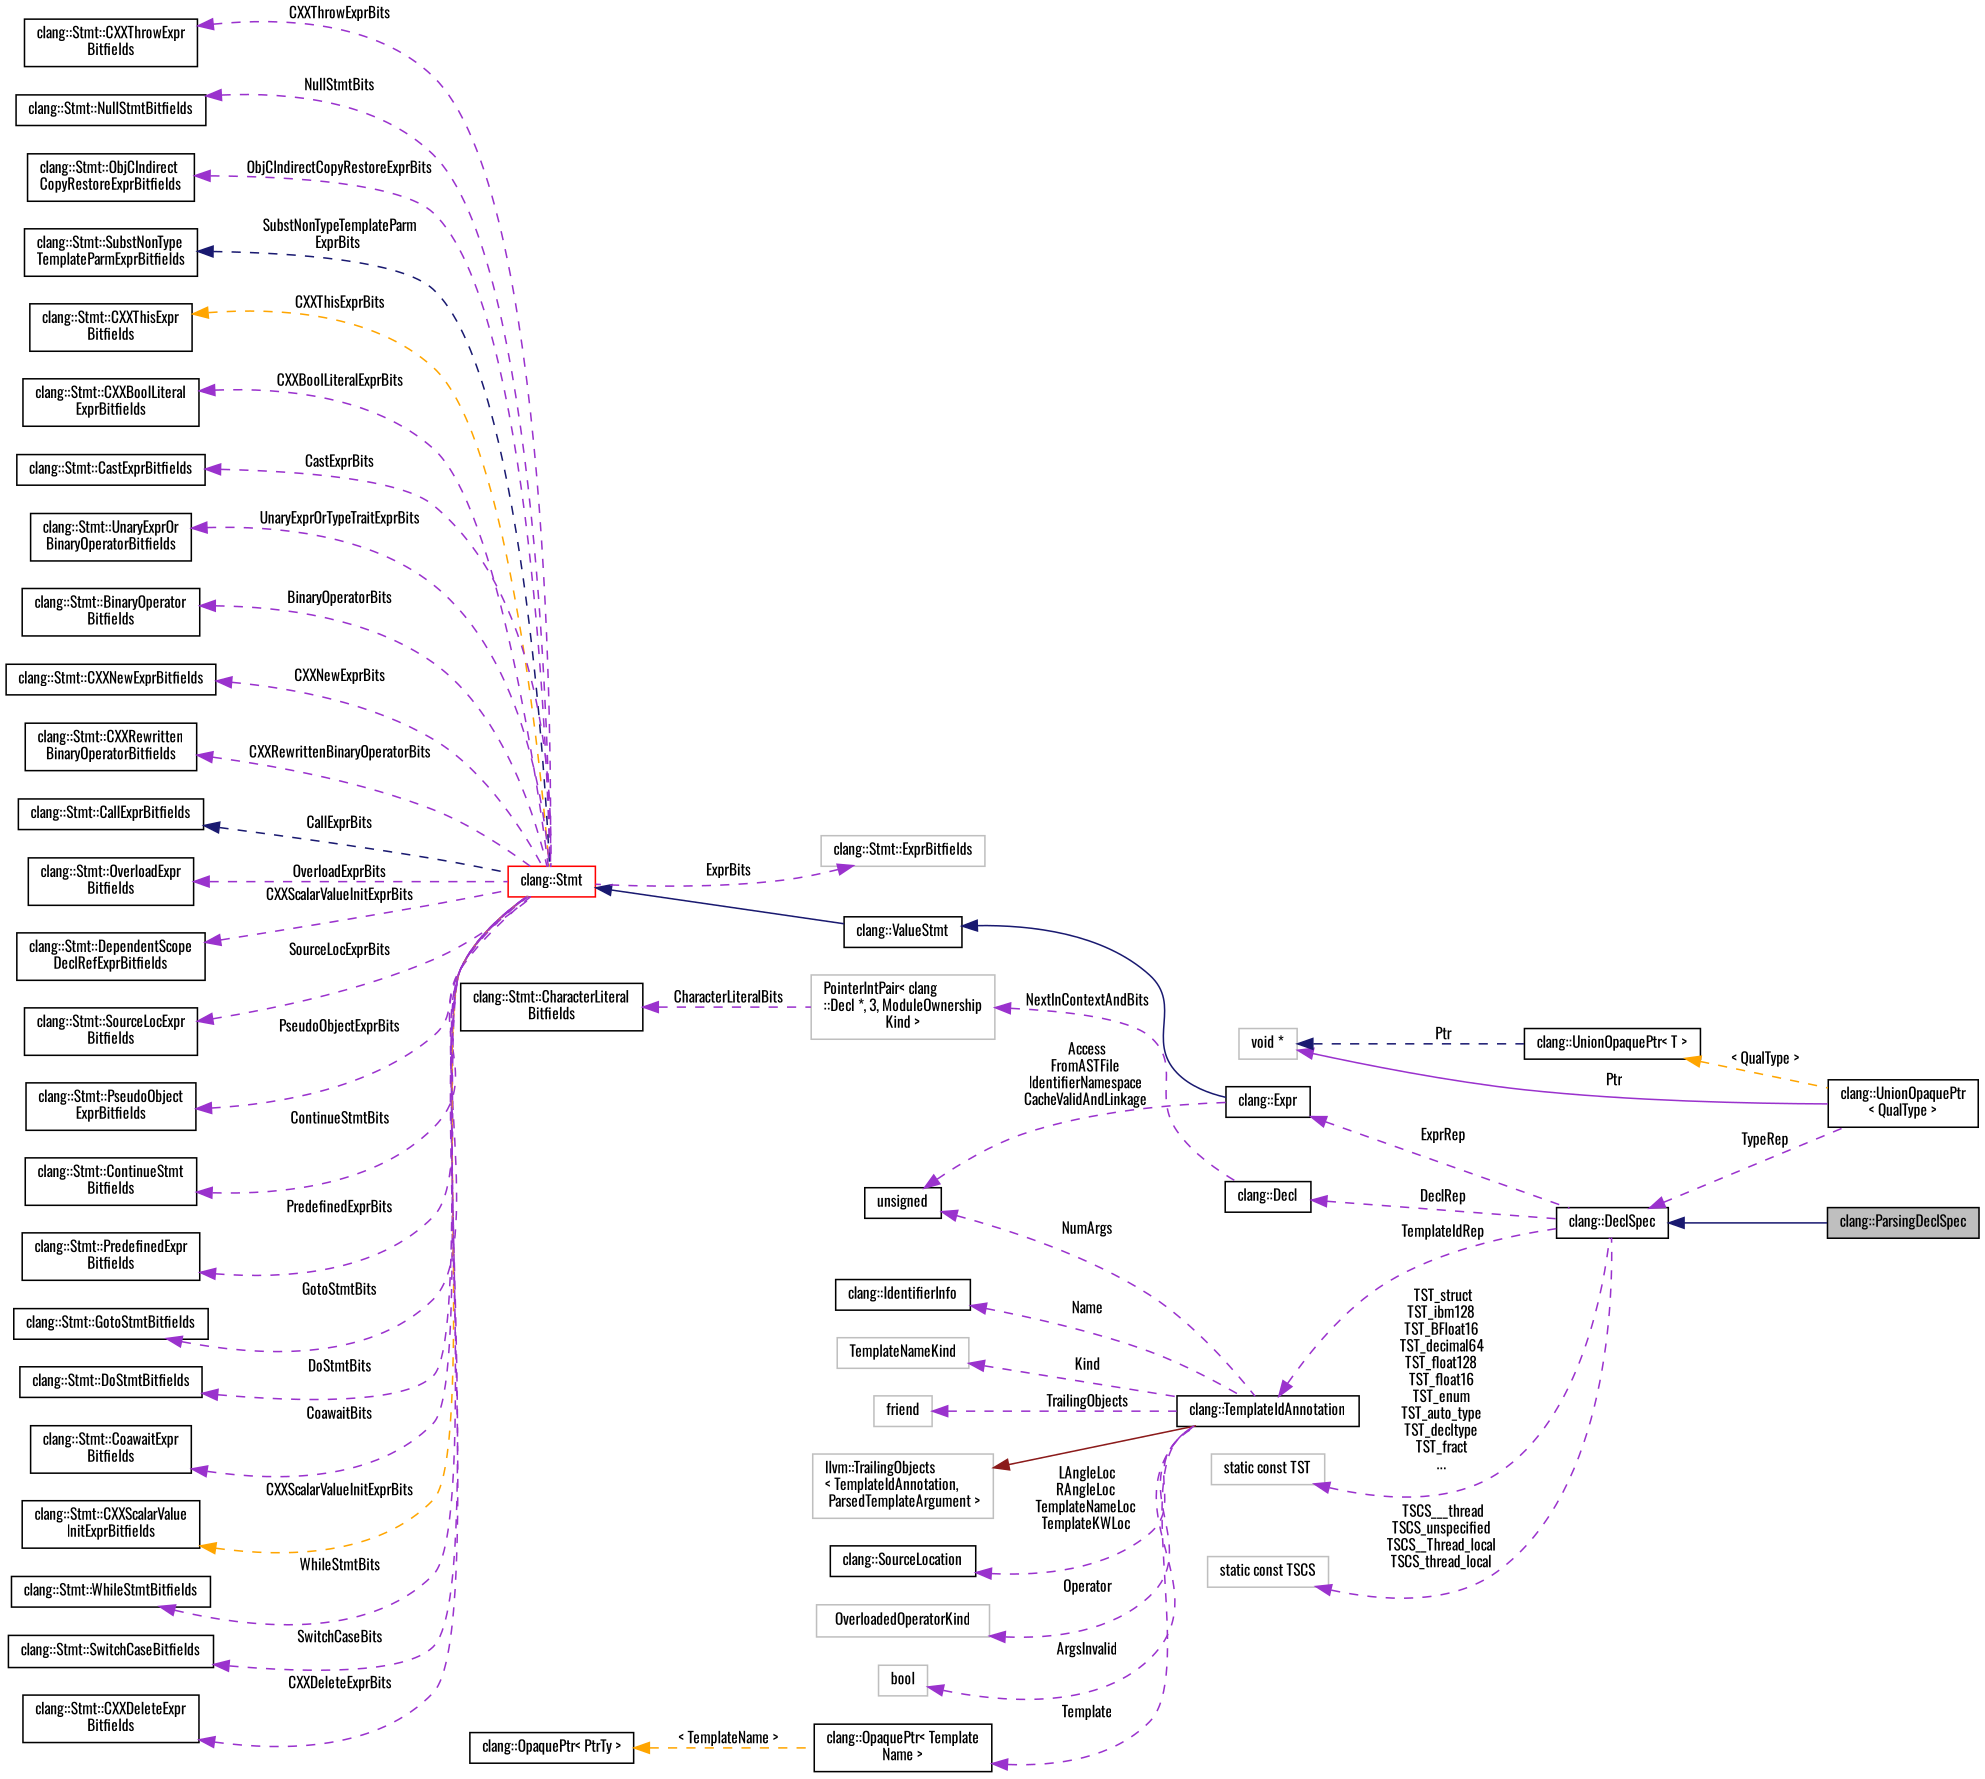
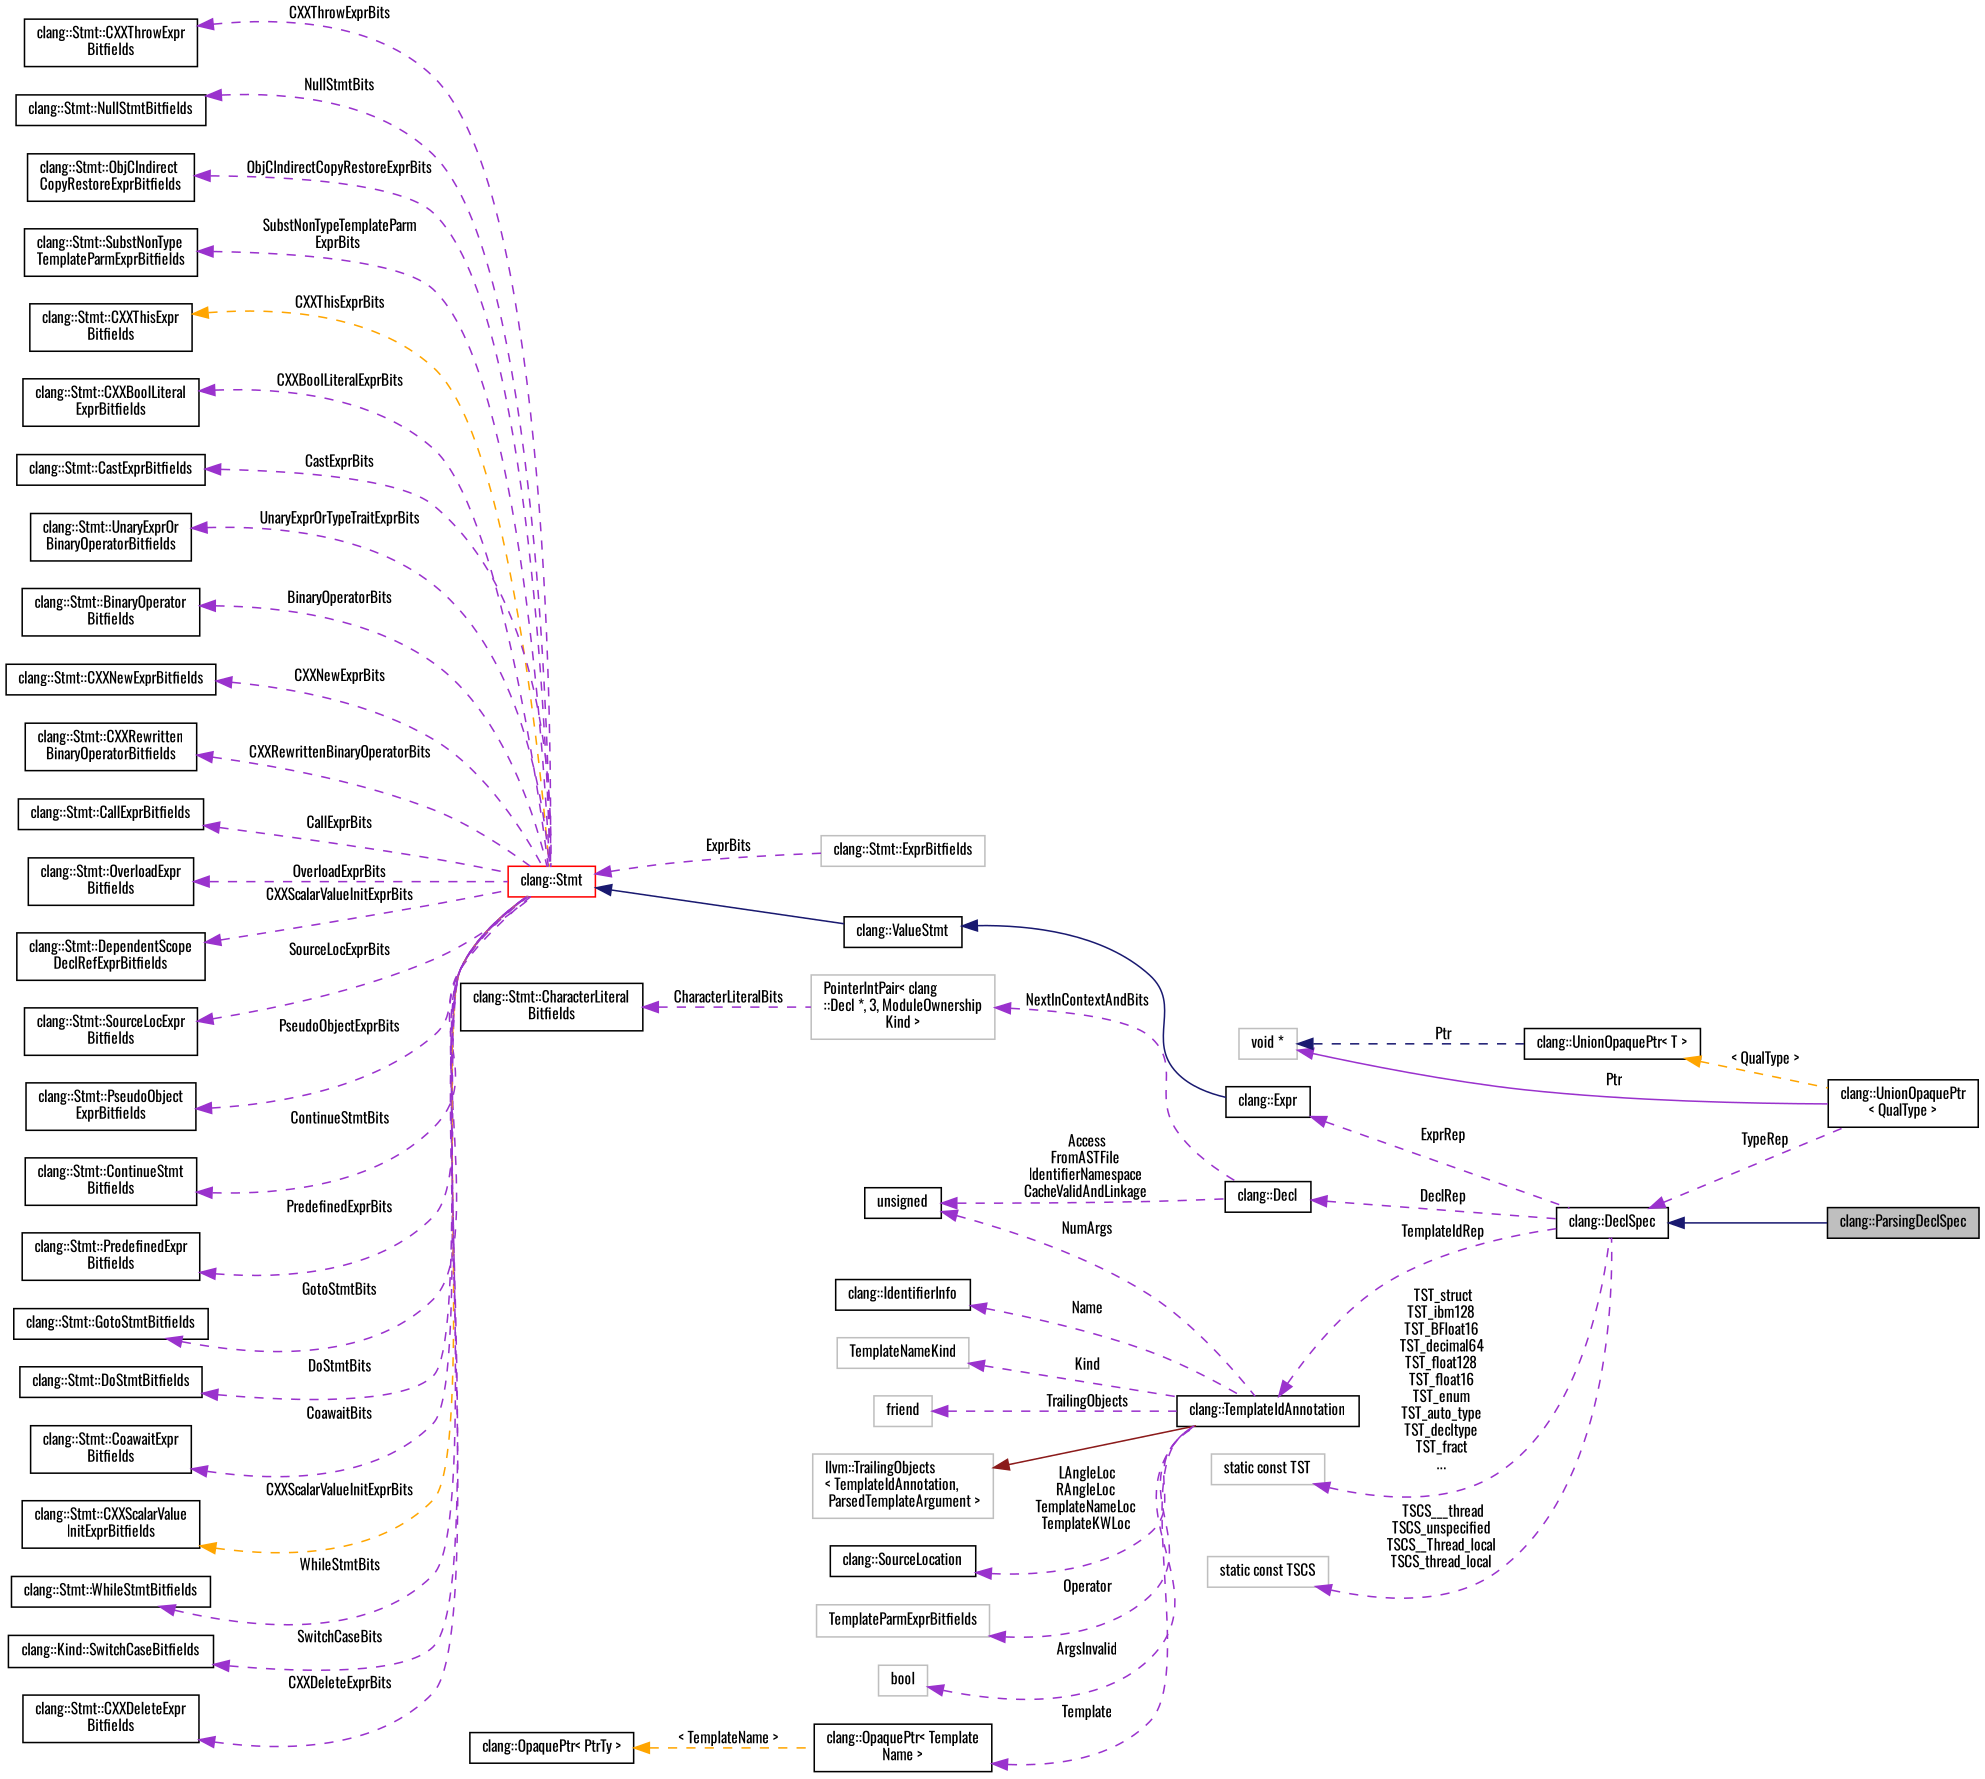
(502, 459) -> (502, 459)
(364, 848) -> (364, 848)
(718, 885) -> (716, 859)
(1075, 1120) -> (1091, 1202)
(903, 1621) -> (903, 1621)
(111, 1651) -> (111, 1651)
